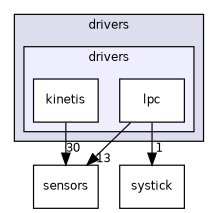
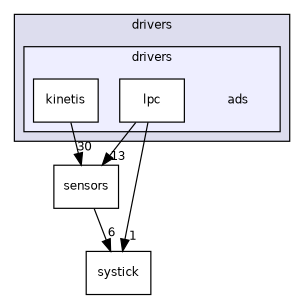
none -> (238, 101)
none -> (100, 224)
